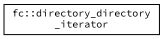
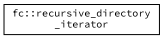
(82, 20) -> (82, 20)
